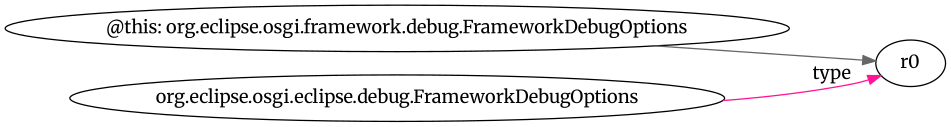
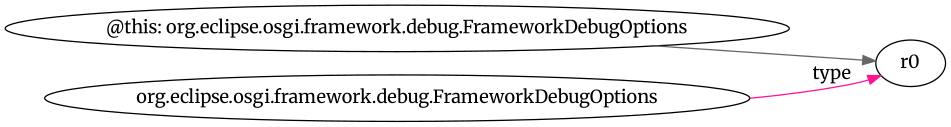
(397, 98) -> (397, 98)
